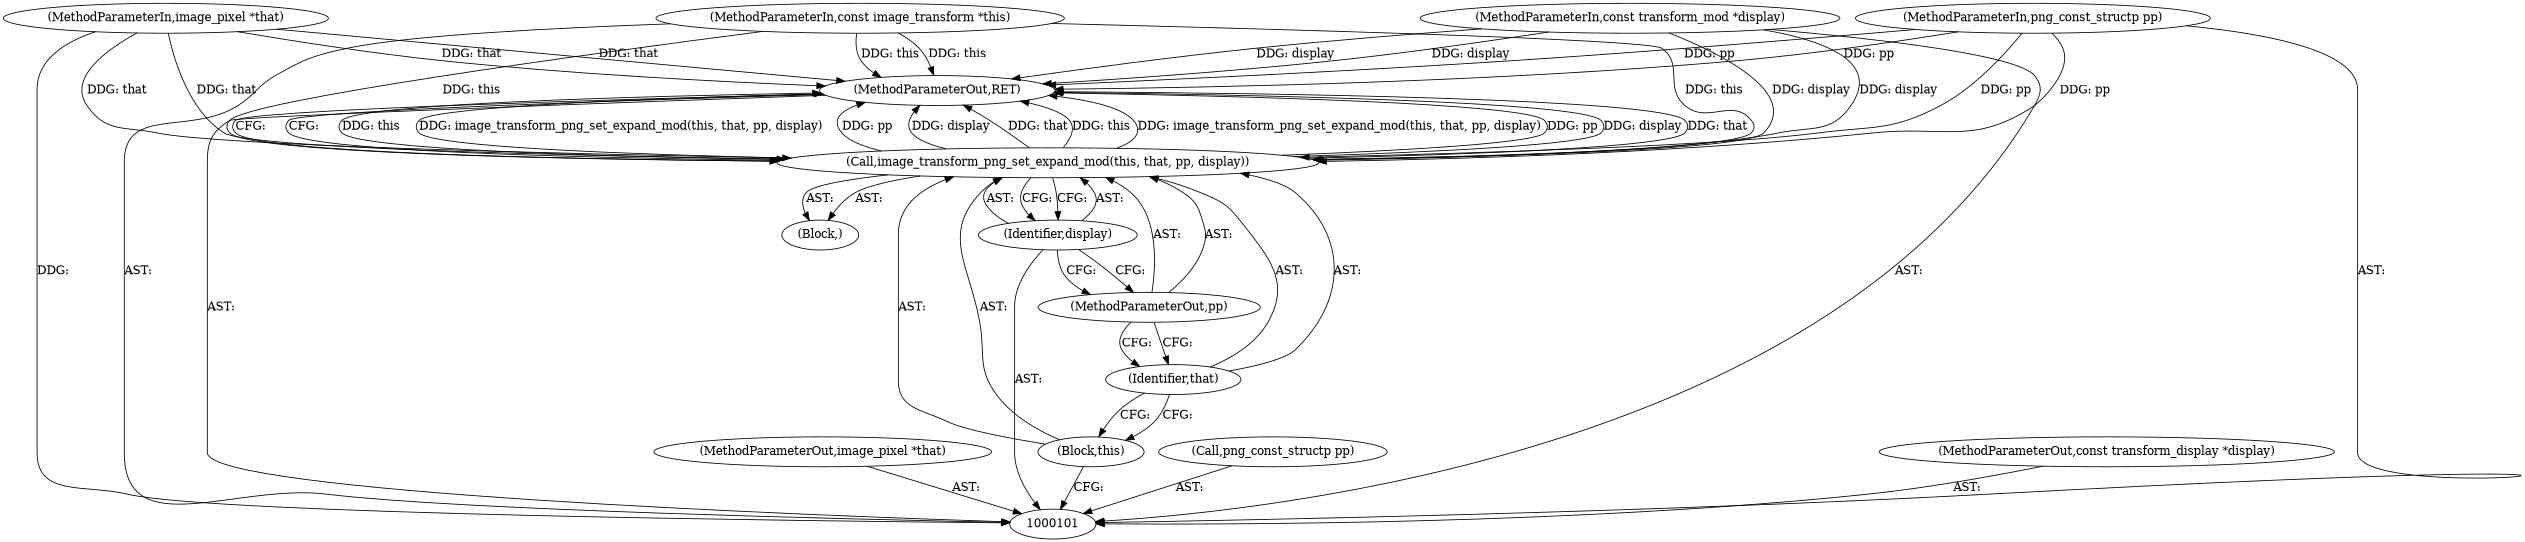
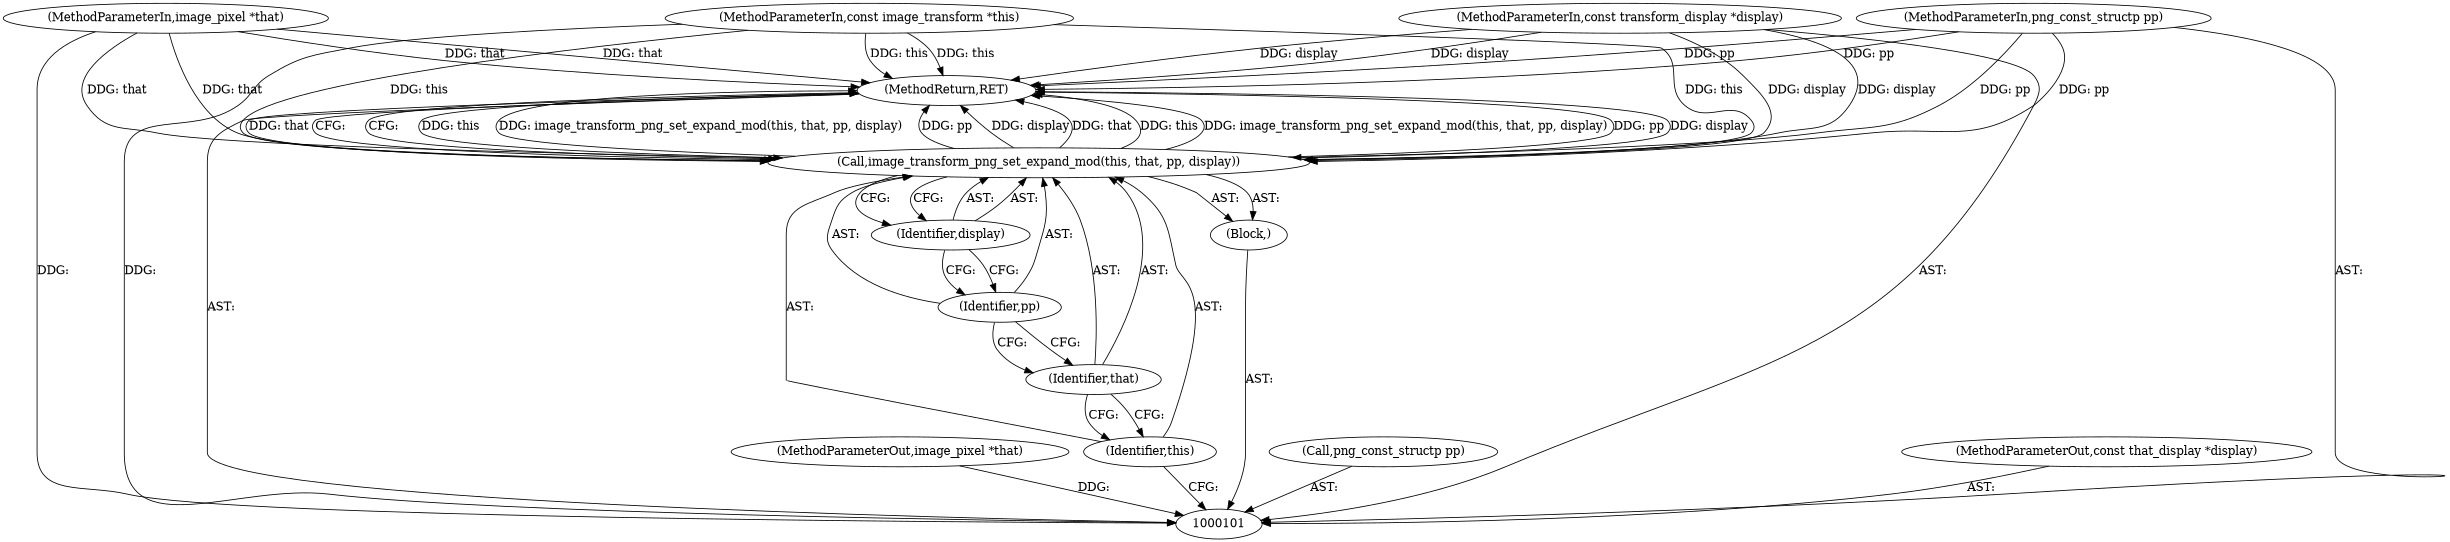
(1630, 18) -> (1620, 18)
(937, 91) -> (947, 91)
(140, 271) -> (142, 271)
(1149, 307) -> (1000, 307)
(1015, 375) -> (1246, 377)
(1091, 452) -> (1150, 452)
(2107, 452) -> (2107, 452)
(968, 488) -> (1096, 488)
